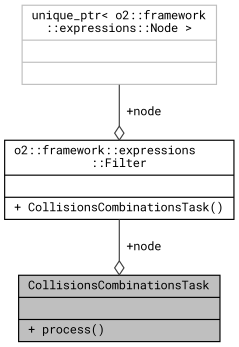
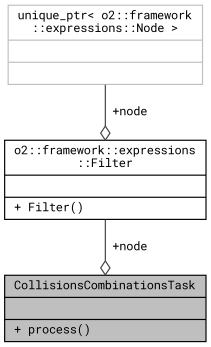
(119, 208) -> (49, 208)
